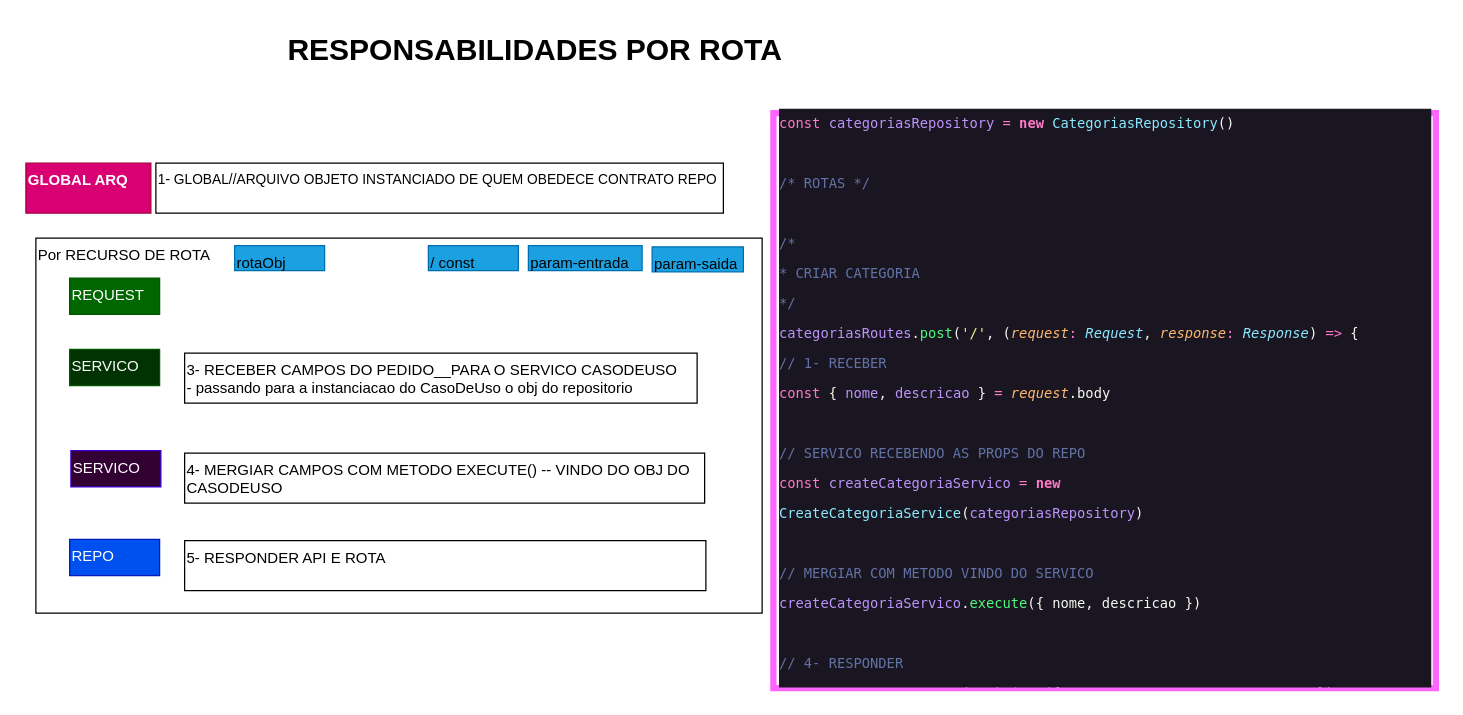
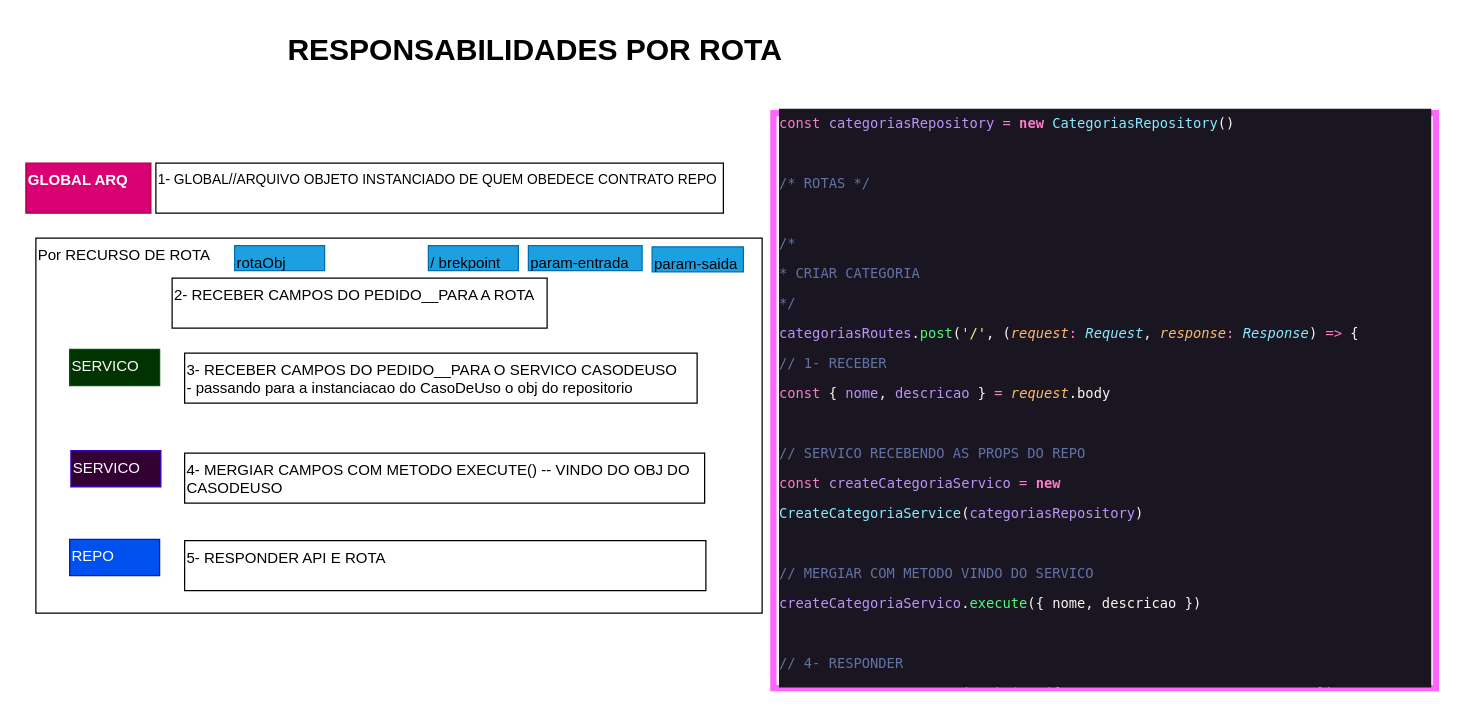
(458, 263) -> (473, 263)
(114, 296) -> none
none -> (359, 303)
